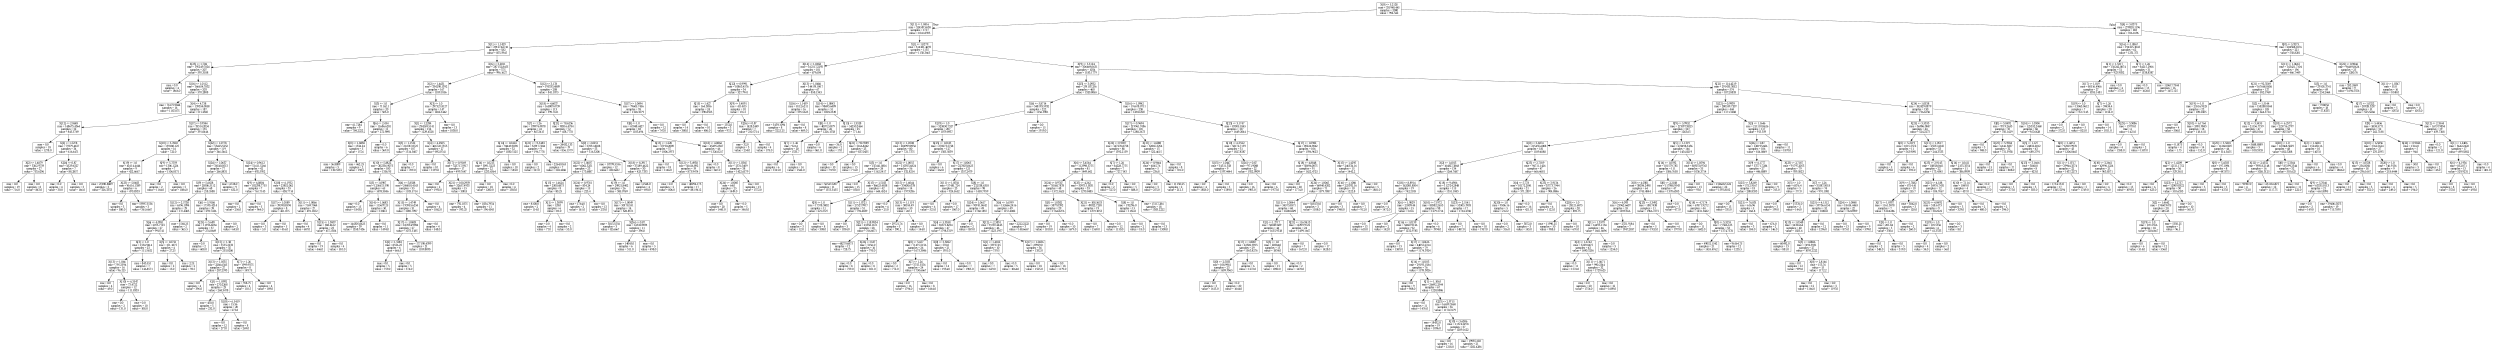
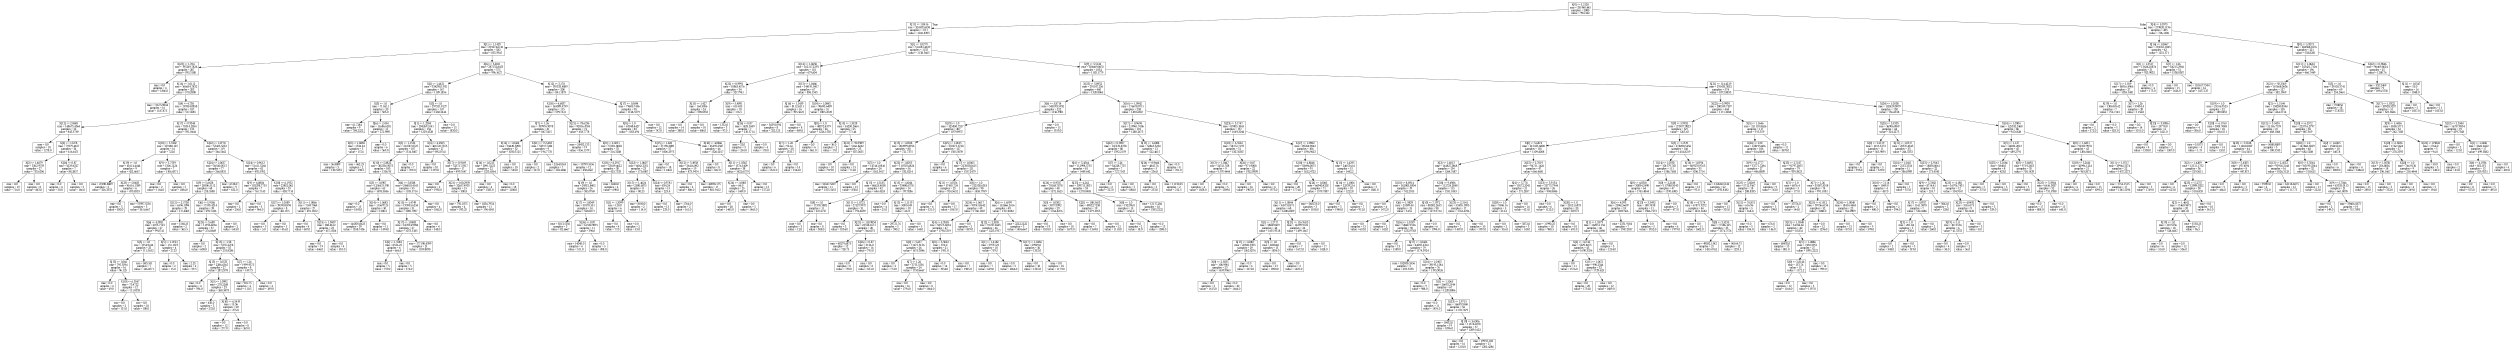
(2127, 128) -> (2159, 128)
(2015, 137) -> (2017, 157)
(1818, 227) -> (1819, 227)
none -> (1404, 266)
